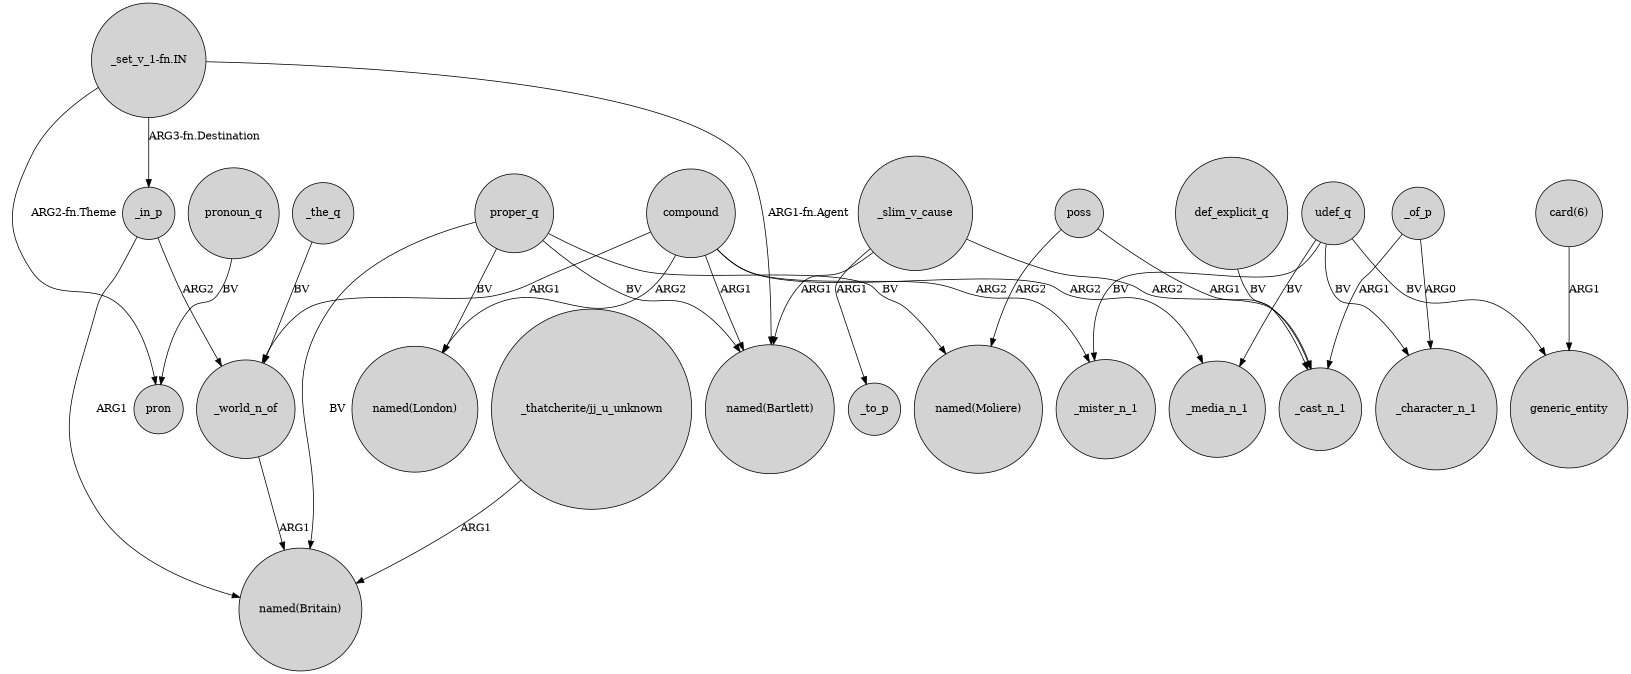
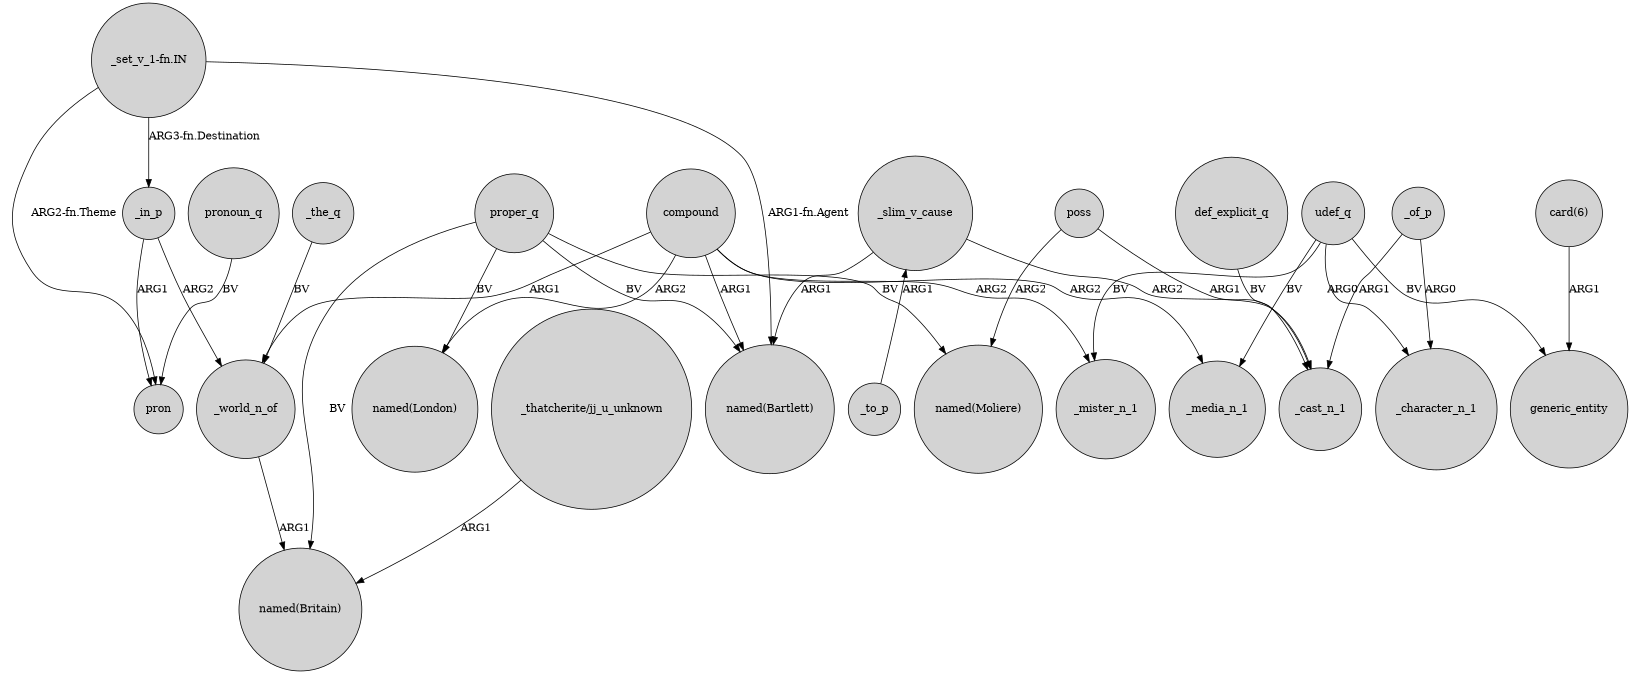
(1343, 290) -> (1343, 290)
(841, 307) -> (893, 331)
(72, 451) -> (137, 309)
